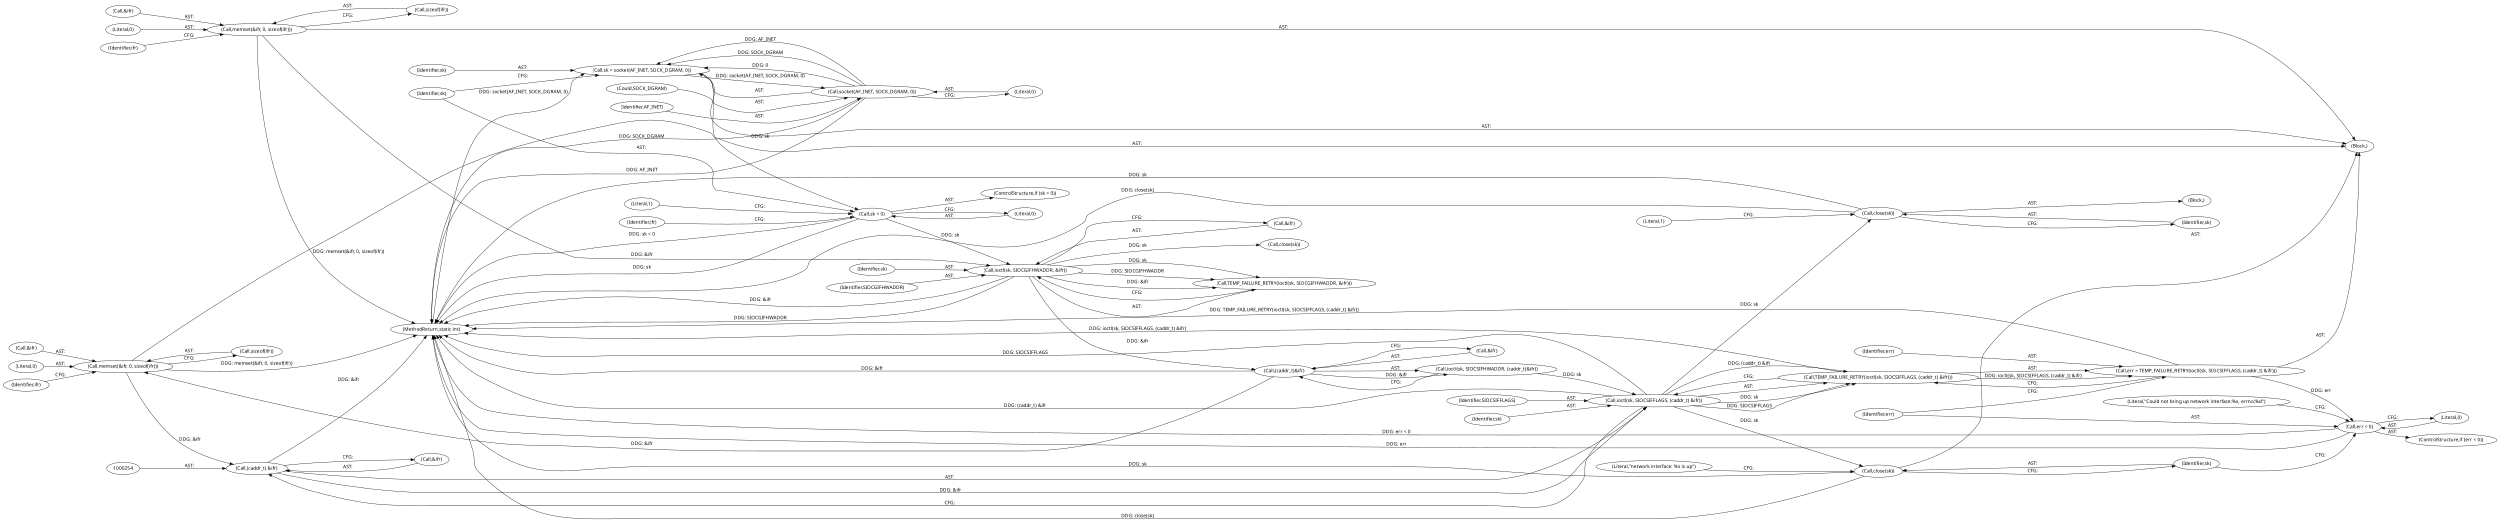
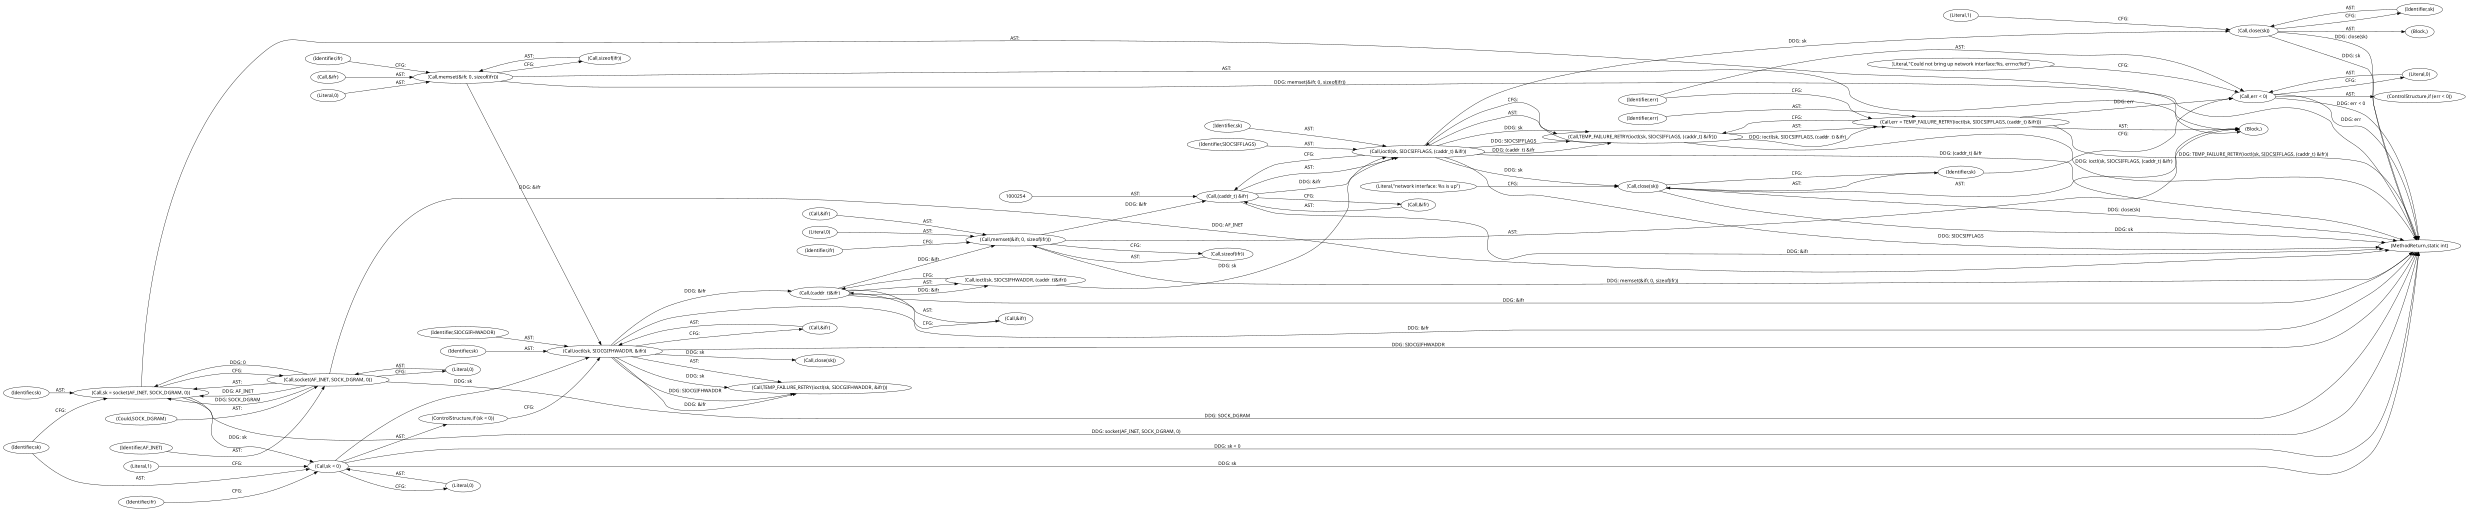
(760, 76) -> (238, 371)
(461, 173) -> (1348, 434)
(1147, 300) -> (559, 399)
